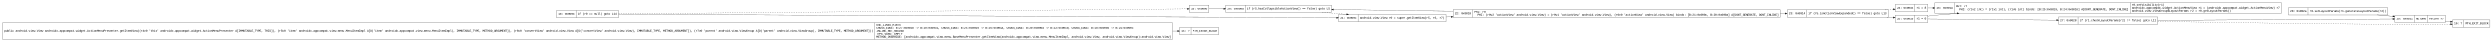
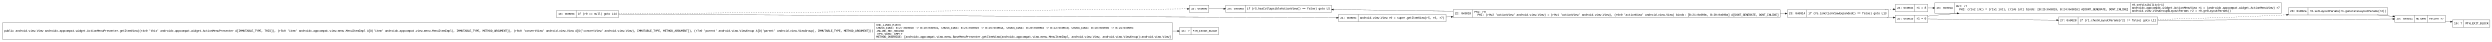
(1334, 13) -> none
(2304, 24) -> (2222, 18)
